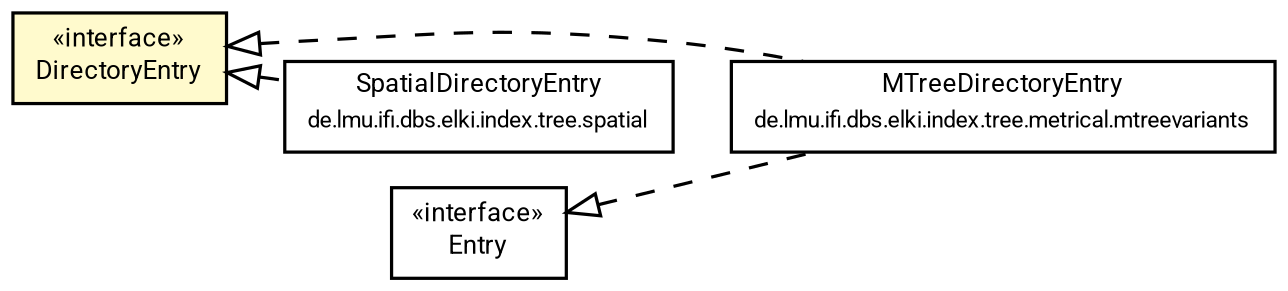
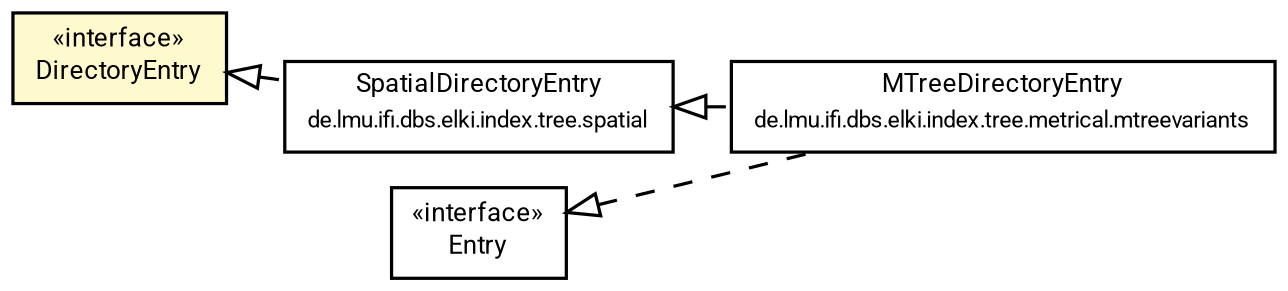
(532, 33) -> (719, 107)
